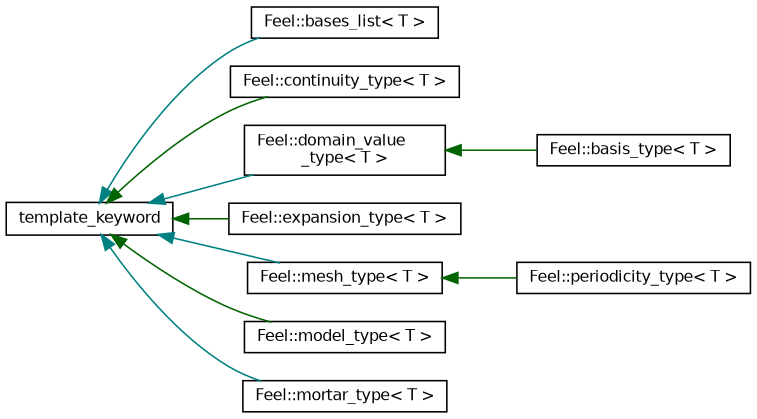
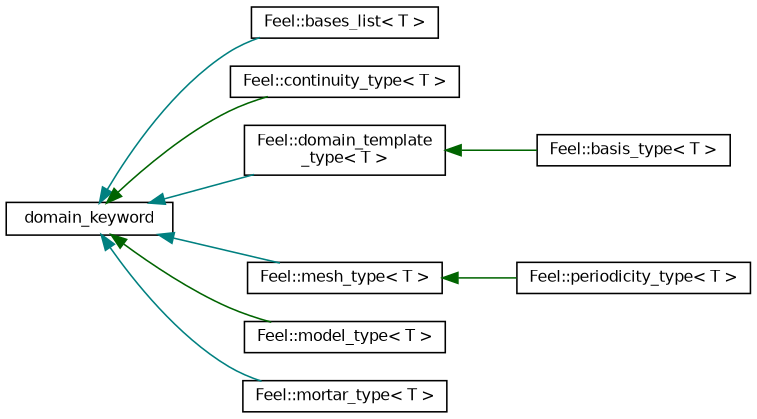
(345, 150) -> (345, 150)
(90, 219) -> (90, 219)
(345, 219) -> none
